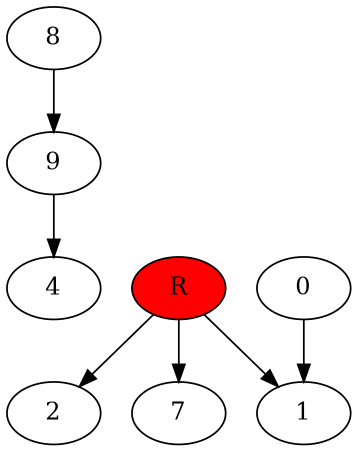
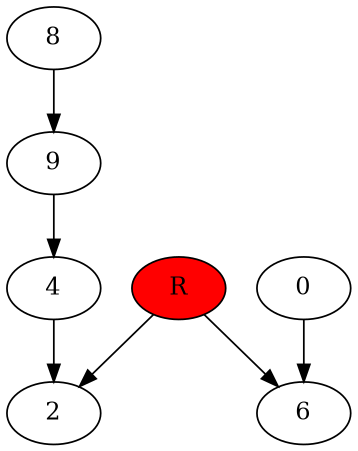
none -> (54, 342)
(179, 413) -> none
(304, 413) -> (304, 413)
